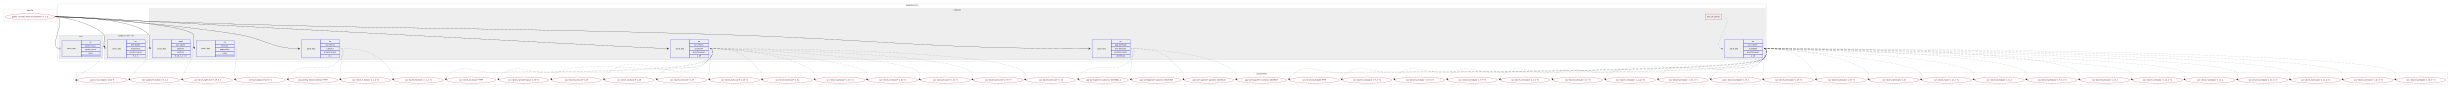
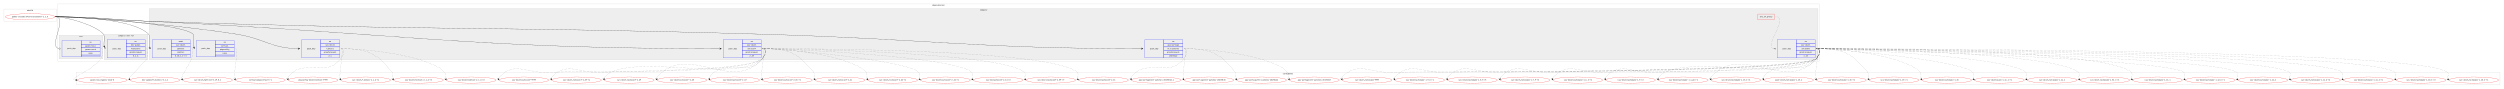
none -> (366, 80)
(524, 80) -> (577, 80)
